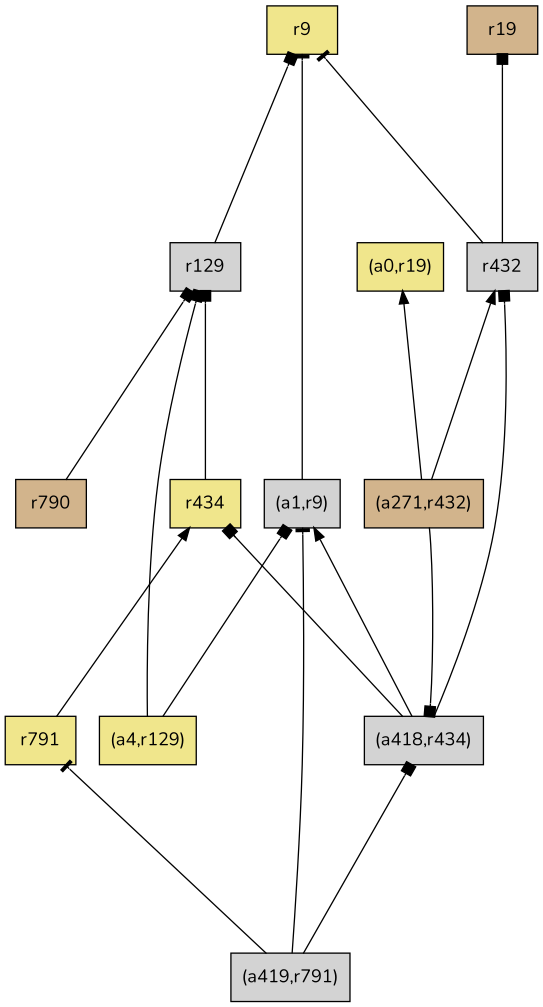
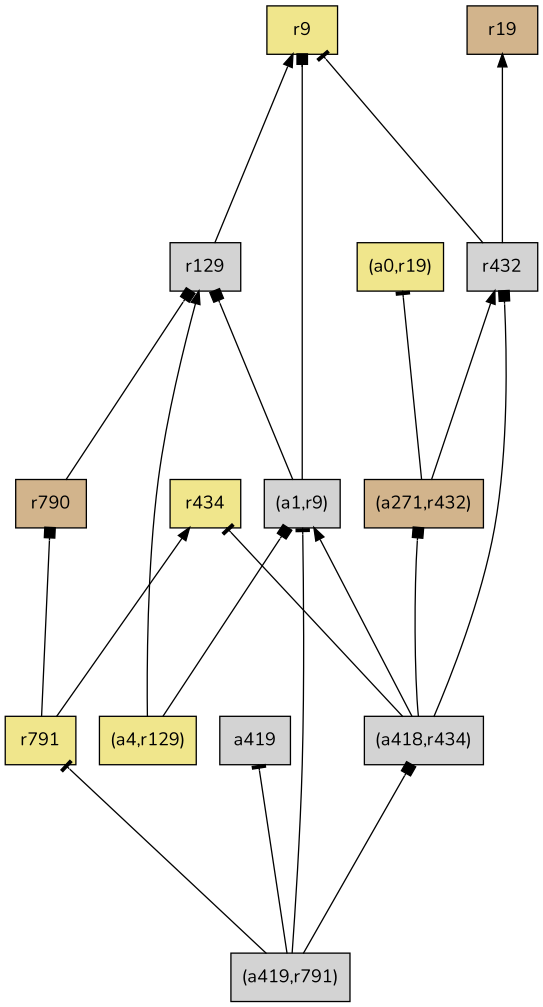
(251, 155) -> (251, 155)
(502, 155) -> (502, 155)
(302, 270) -> (302, 270)
(412, 389) -> (412, 389)
(205, 392) -> (256, 392)
(155, 508) -> (155, 508)
(433, 615) -> (415, 629)
(317, 625) -> (317, 625)
none -> (45, 629)
none -> (255, 741)
